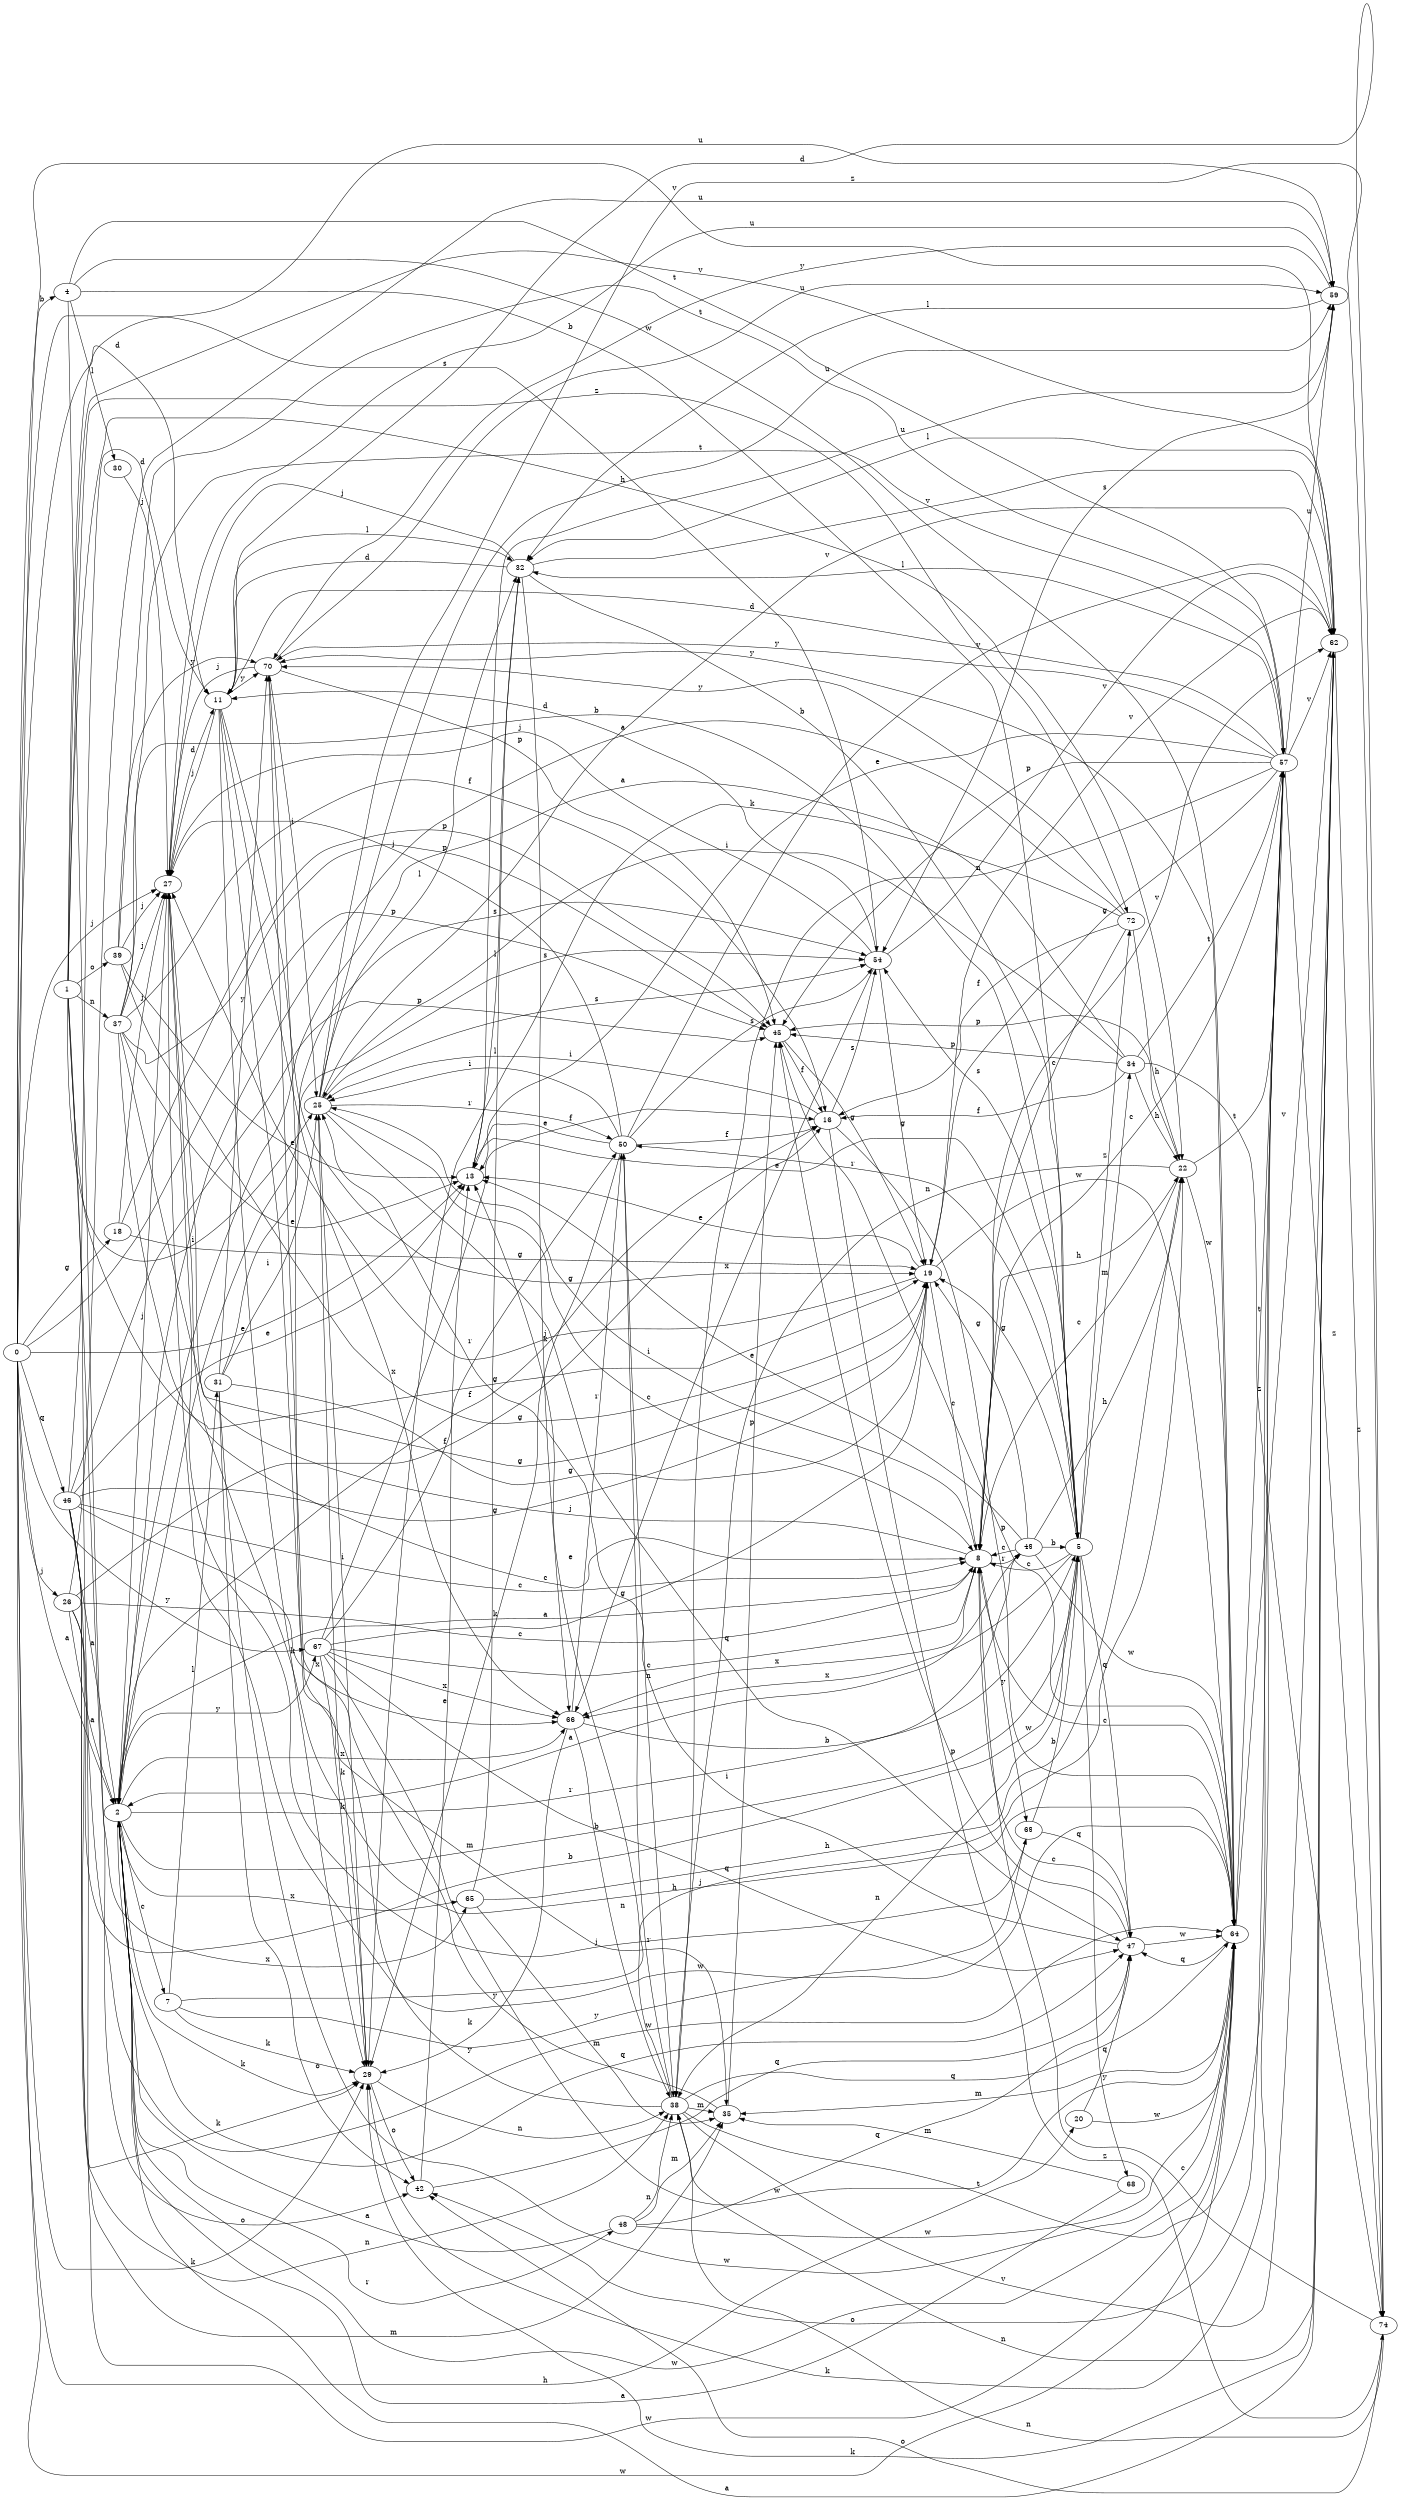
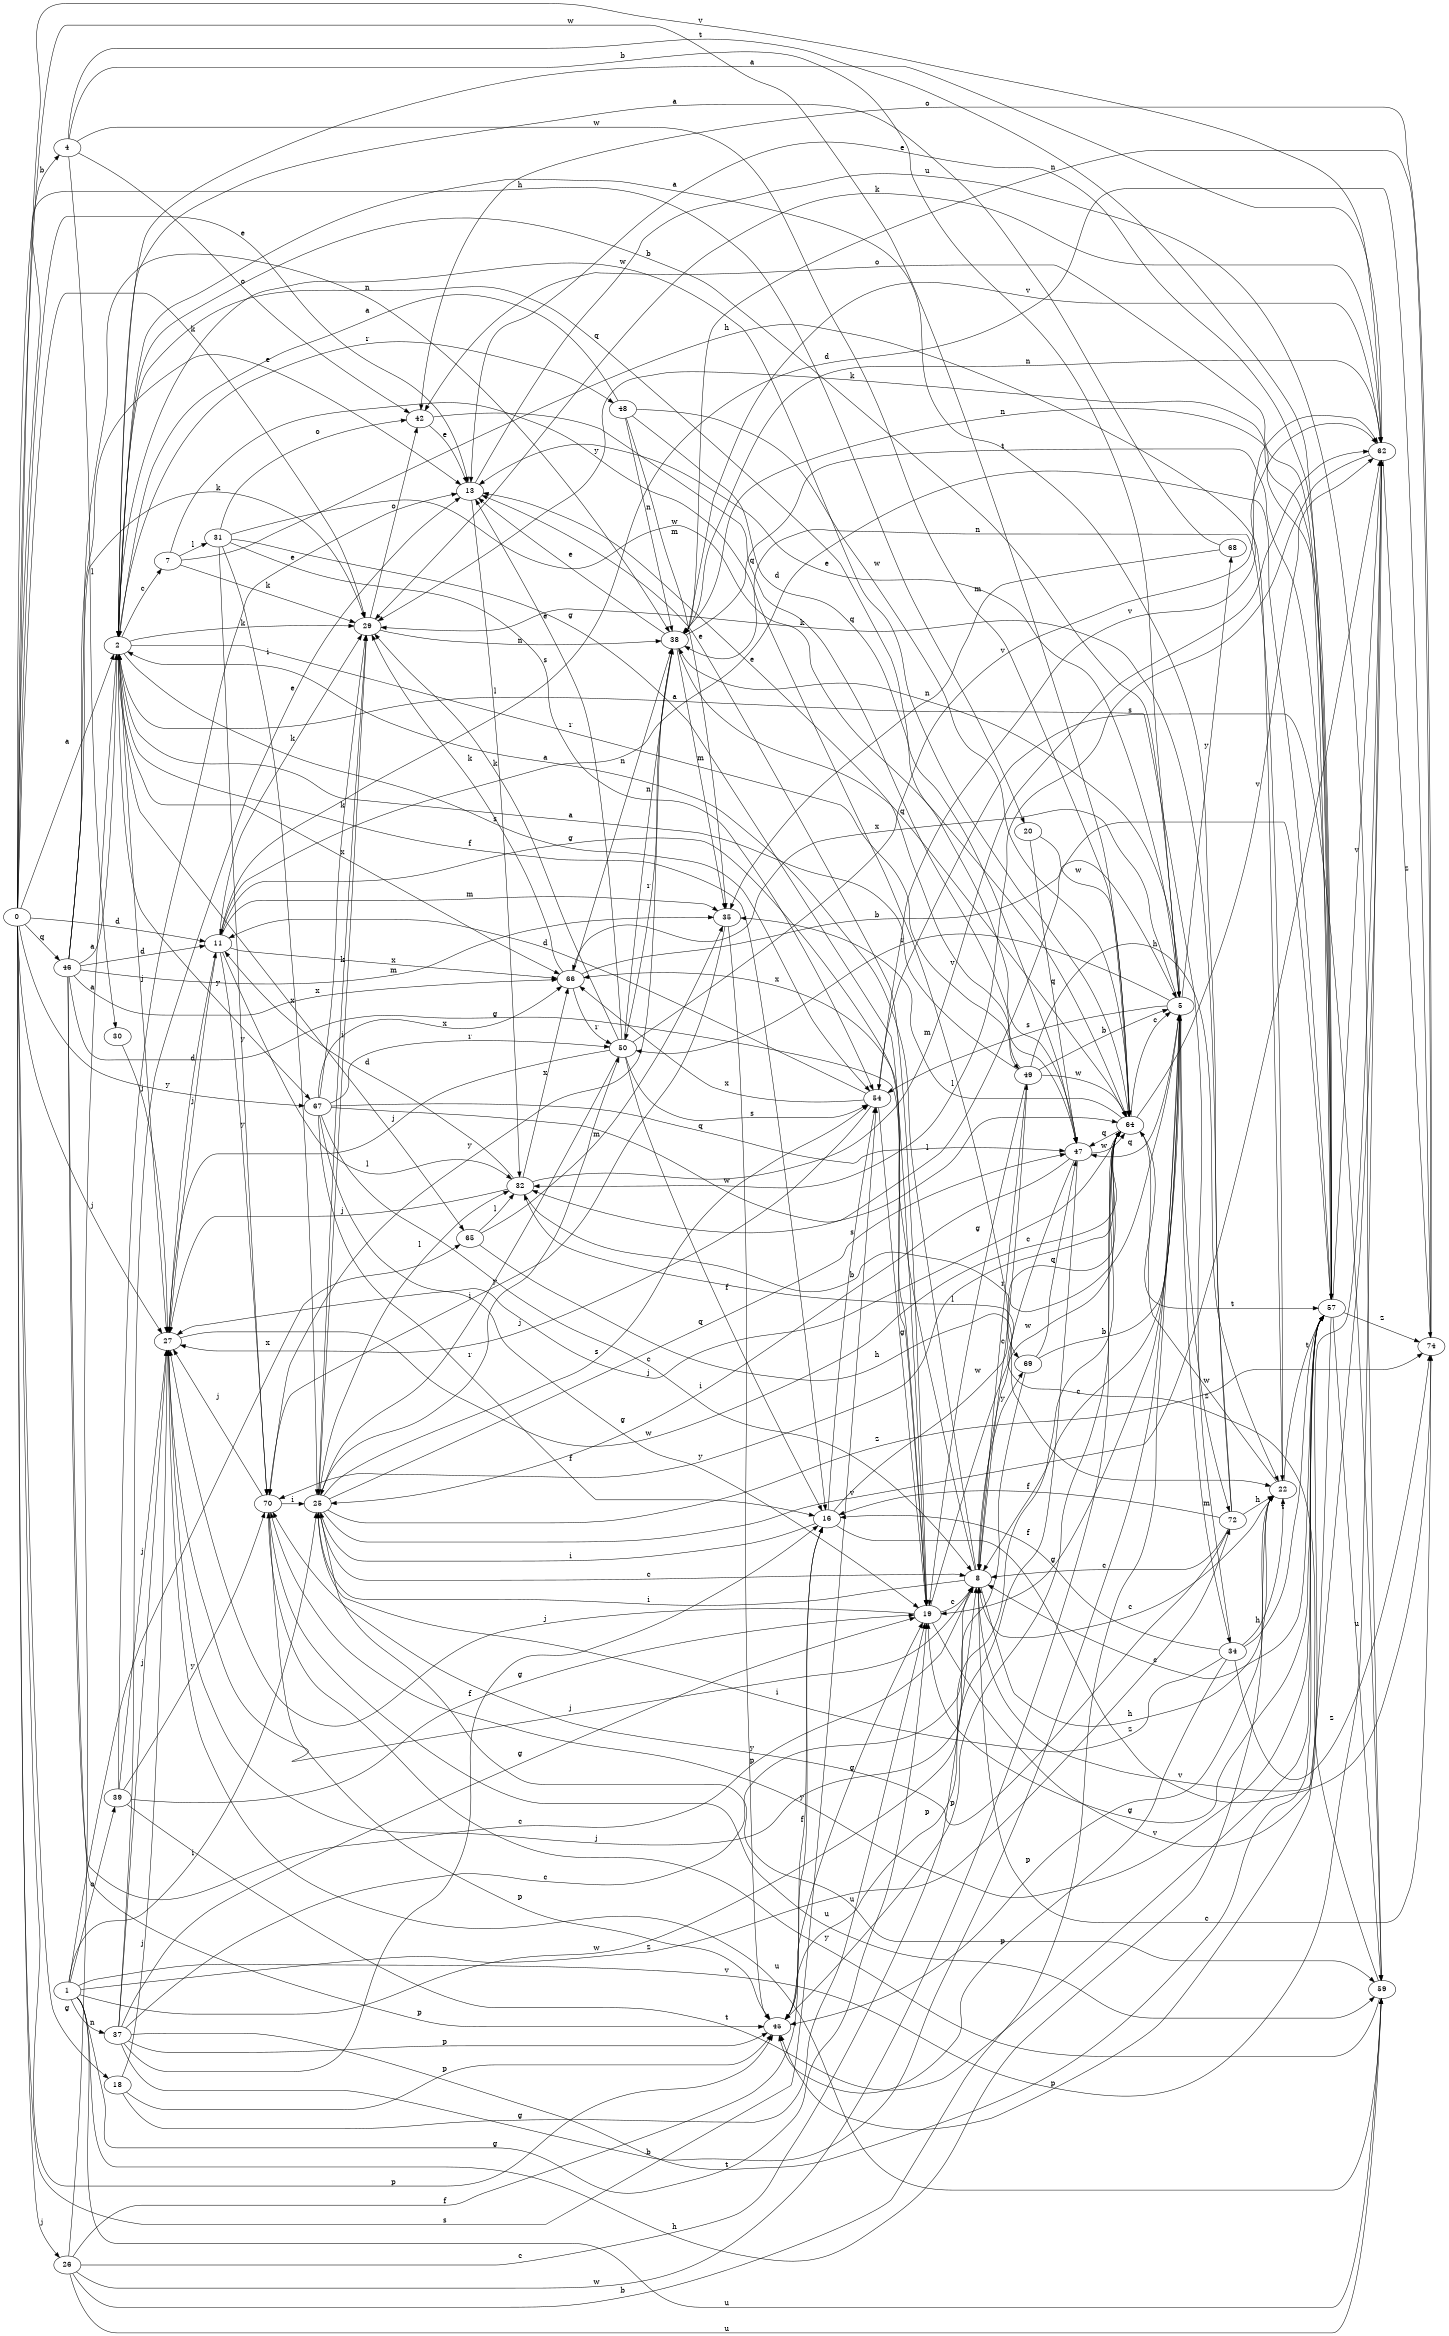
(1141, 1725) -> (1140, 1062)
